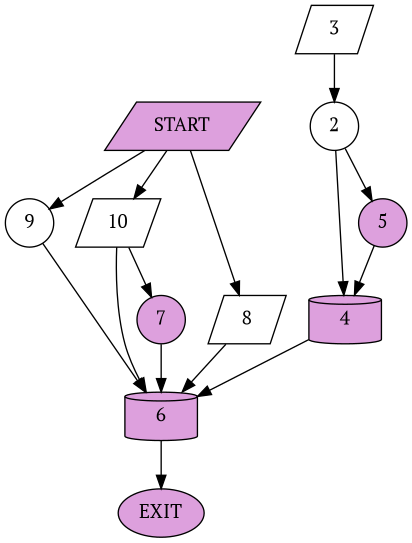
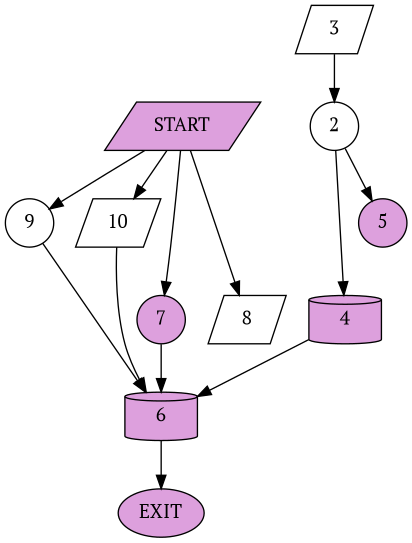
(367, 264) -> none
(137, 266) -> (174, 216)
(209, 363) -> none
